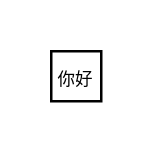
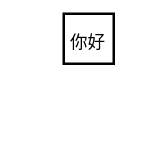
(76, 76) -> (89, 39)
